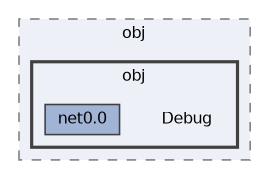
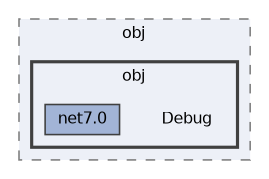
(82, 120) -> (82, 120)
